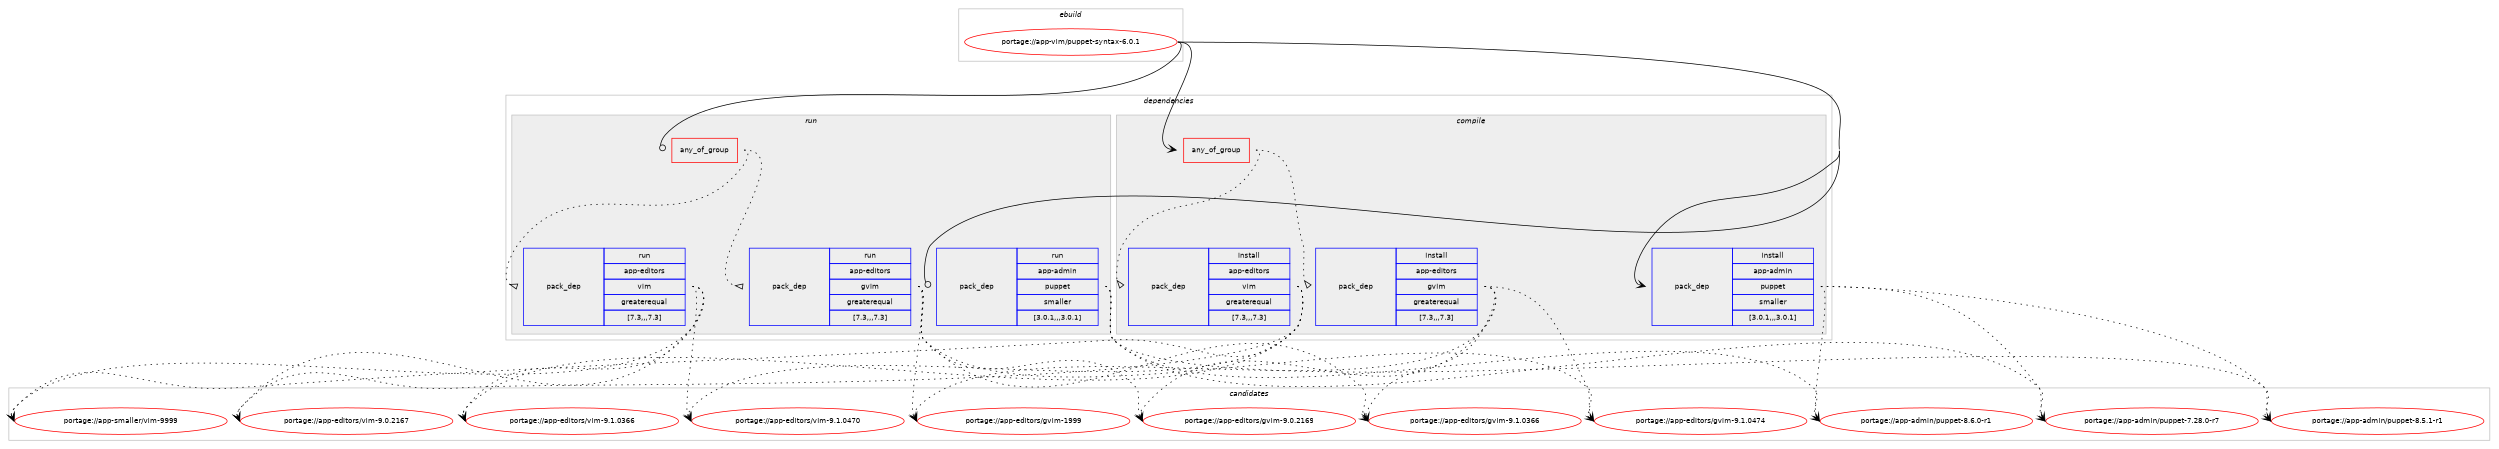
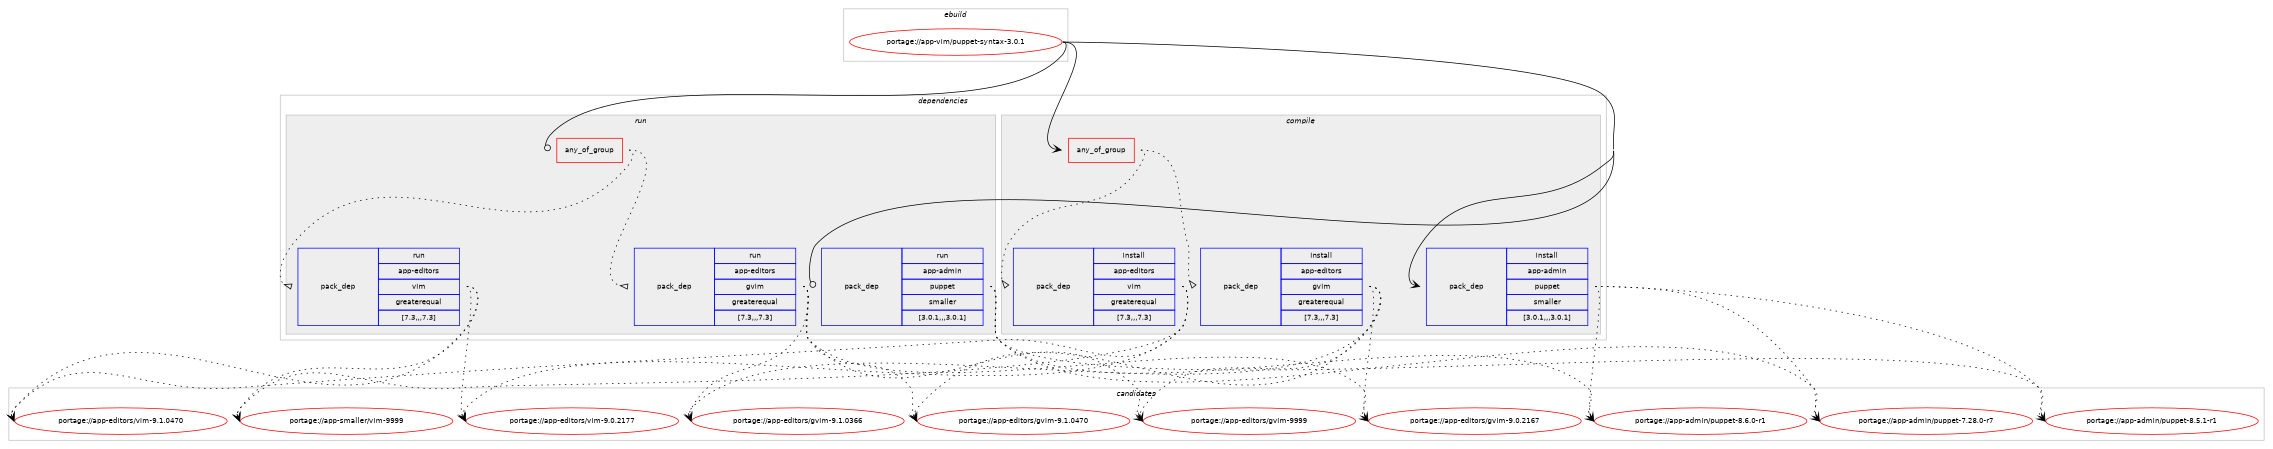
(1071, 42) -> (956, 42)
(347, 421) -> (572, 421)
(572, 421) -> none
(1024, 421) -> (1249, 421)
(1249, 421) -> (1475, 421)
(1701, 421) -> (1024, 421)
